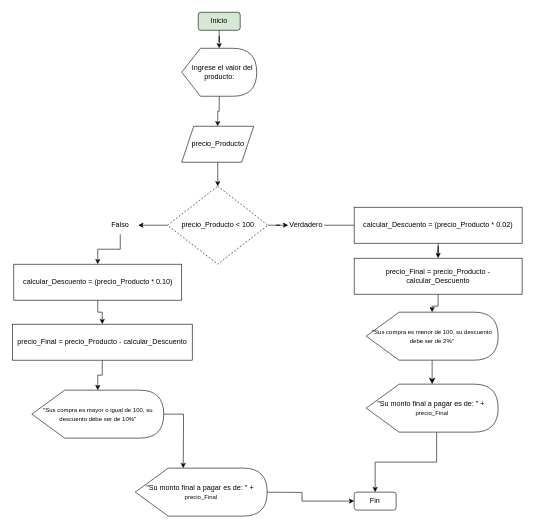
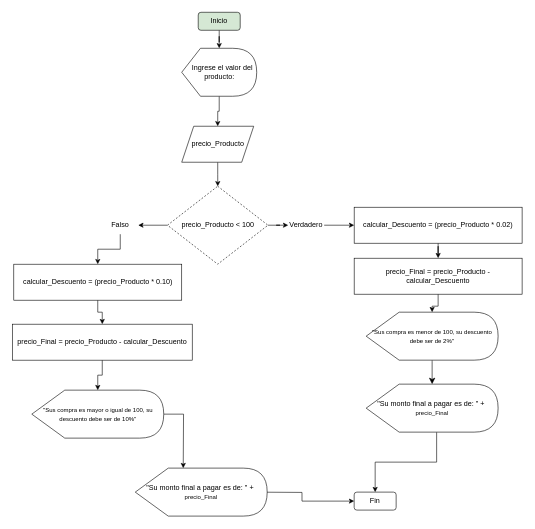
(350, 225) -> (348, 225)
